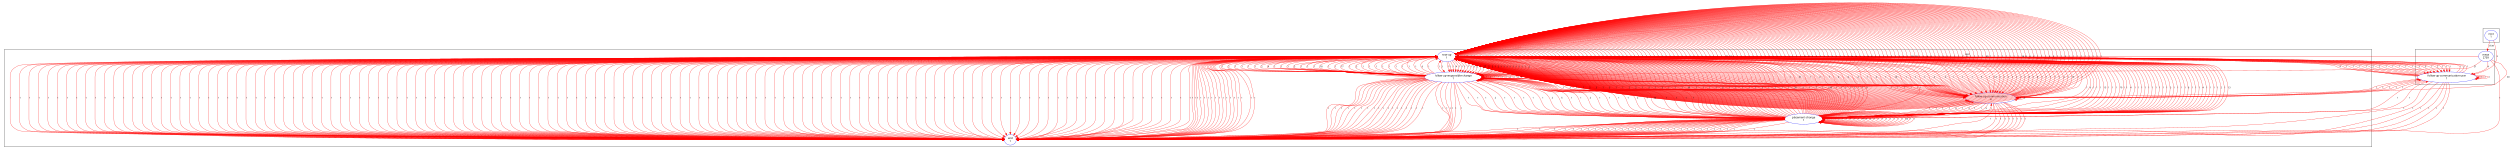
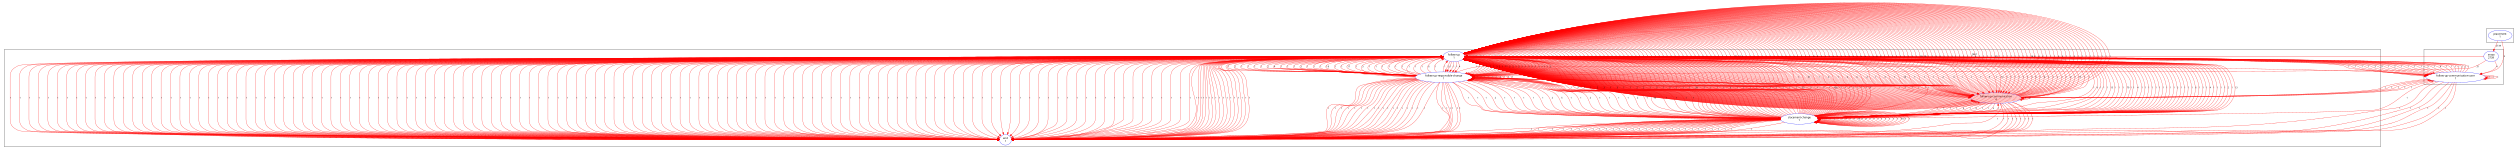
(2491, 35) -> (2500, 35)
(1447, 56) -> (1454, 56)
(2276, 93) -> none
(2129, 115) -> (1941, 67)
(1792, 138) -> none
